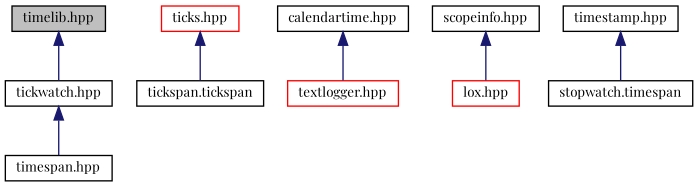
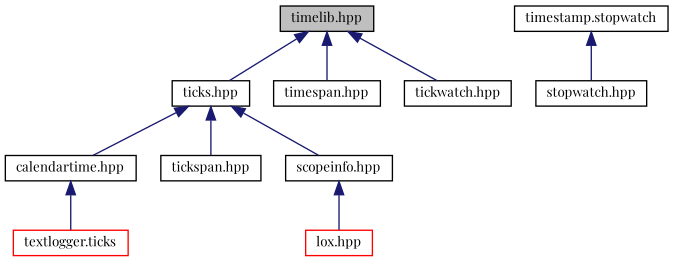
(200, 19) -> (211, 93)
(621, 19) -> (591, 19)
none -> (263, 60)
(200, 93) -> (211, 168)
(343, 93) -> (71, 243)
(621, 93) -> (591, 93)
none -> (135, 134)
none -> (281, 134)
(59, 138) -> (327, 63)
